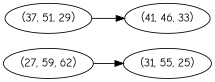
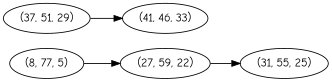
none -> (47, 63)
(48, 63) -> (165, 63)
